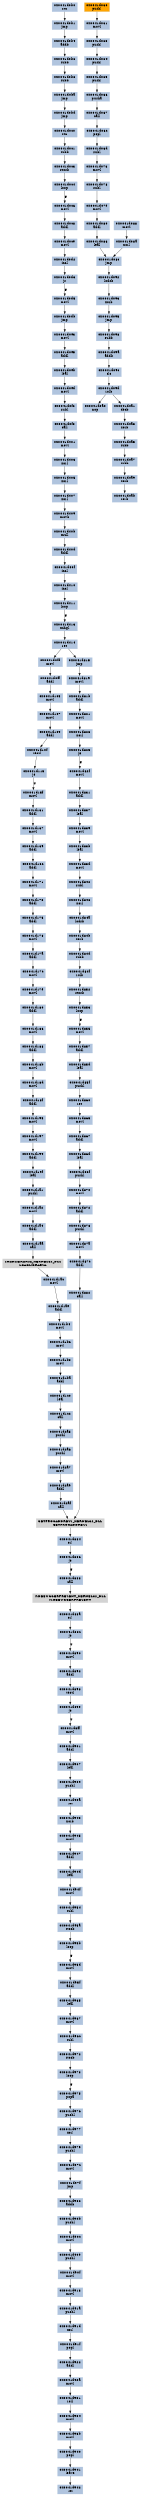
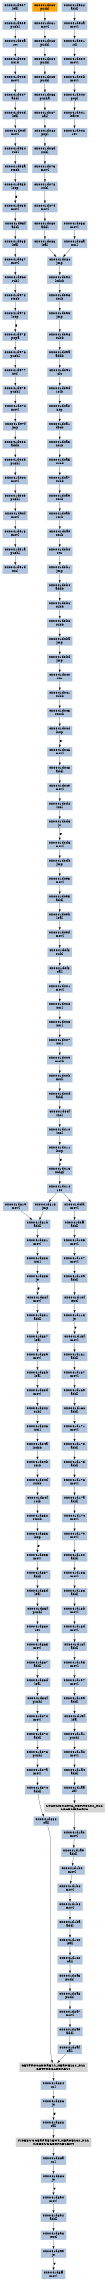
(116, 398) -> (60, 416)
none -> (60, 533)
(80, 670) -> (42, 1214)
(70, 1748) -> none
(70, 2346) -> none
